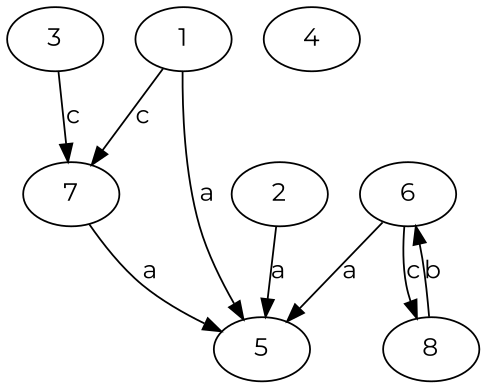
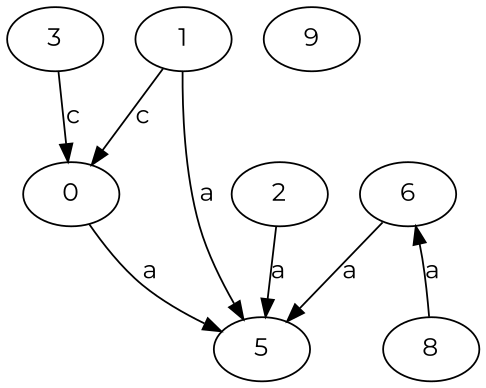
(312, 39) -> (312, 39)
(71, 194) -> (71, 194)
(404, 265) -> none
(433, 272) -> (433, 272)
